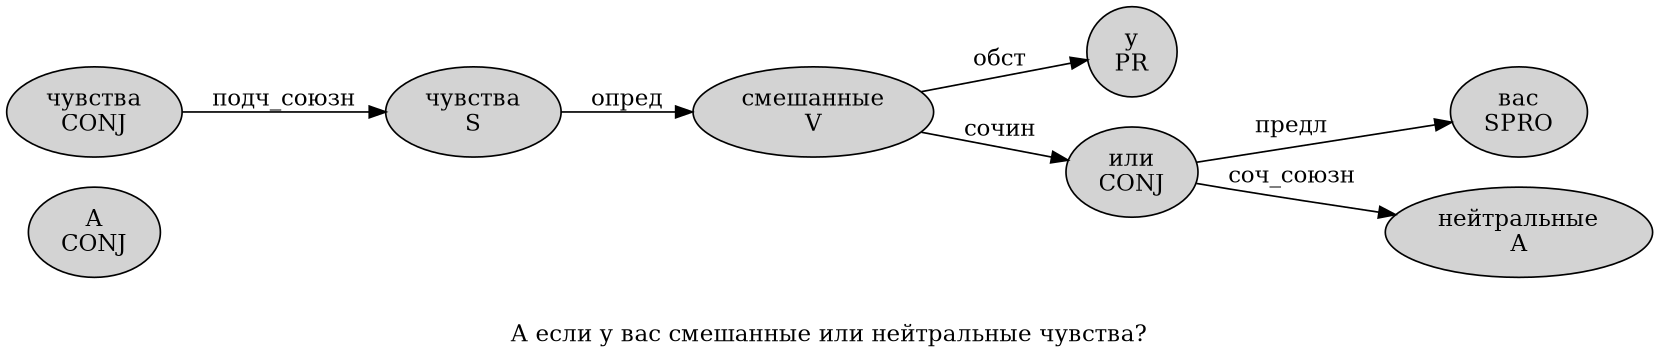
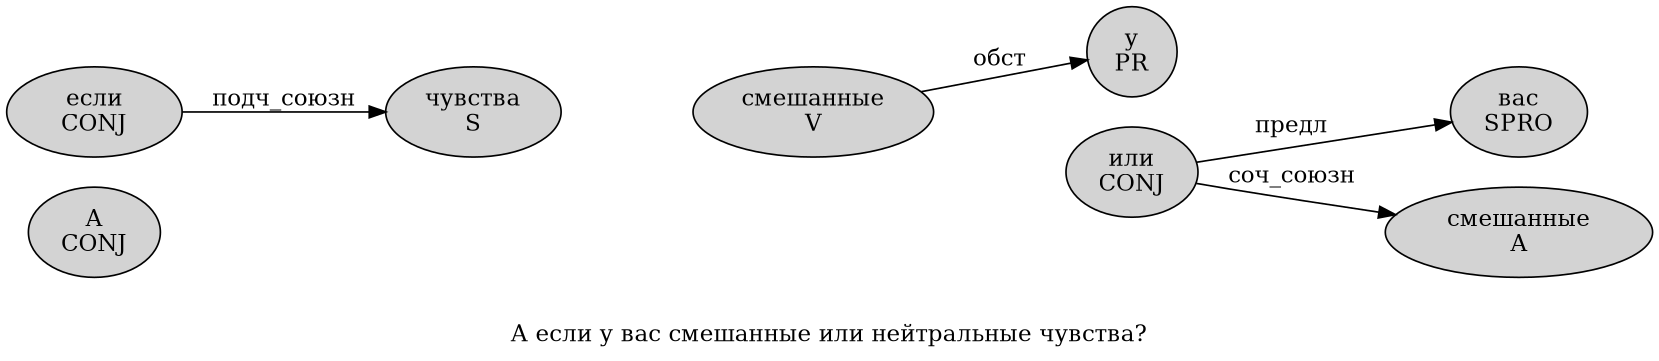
(94, 112) -> (94, 112)
(618, 112) -> none
(986, 145) -> none
(1519, 232) -> (1519, 232)
